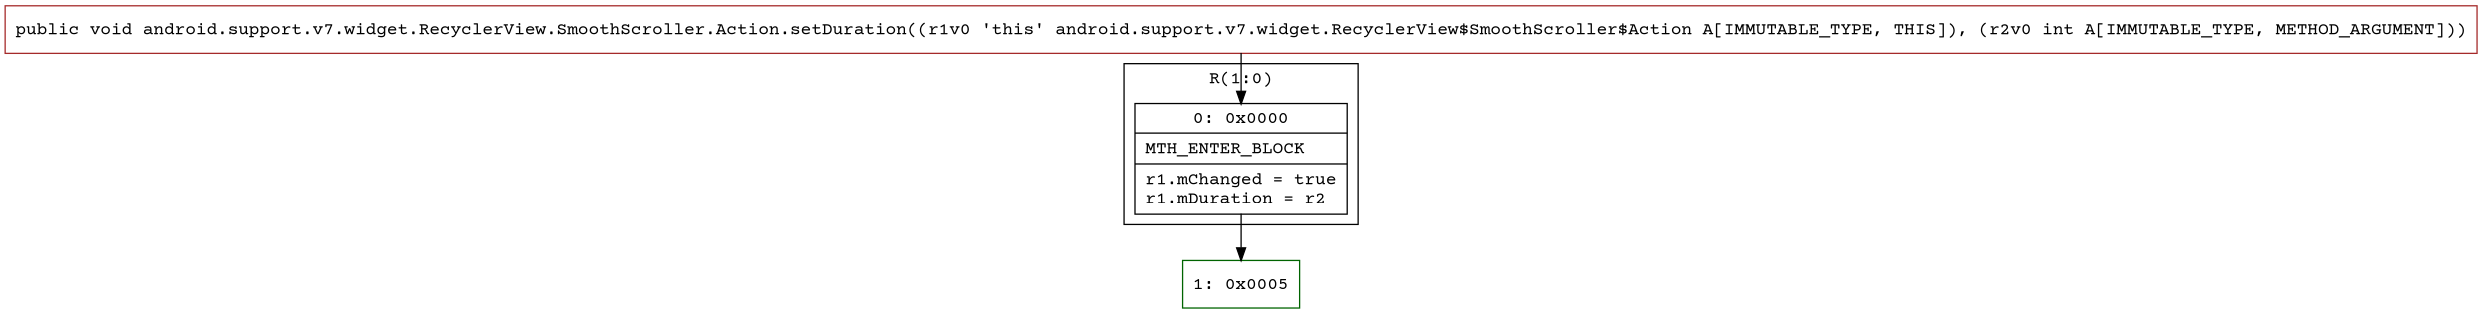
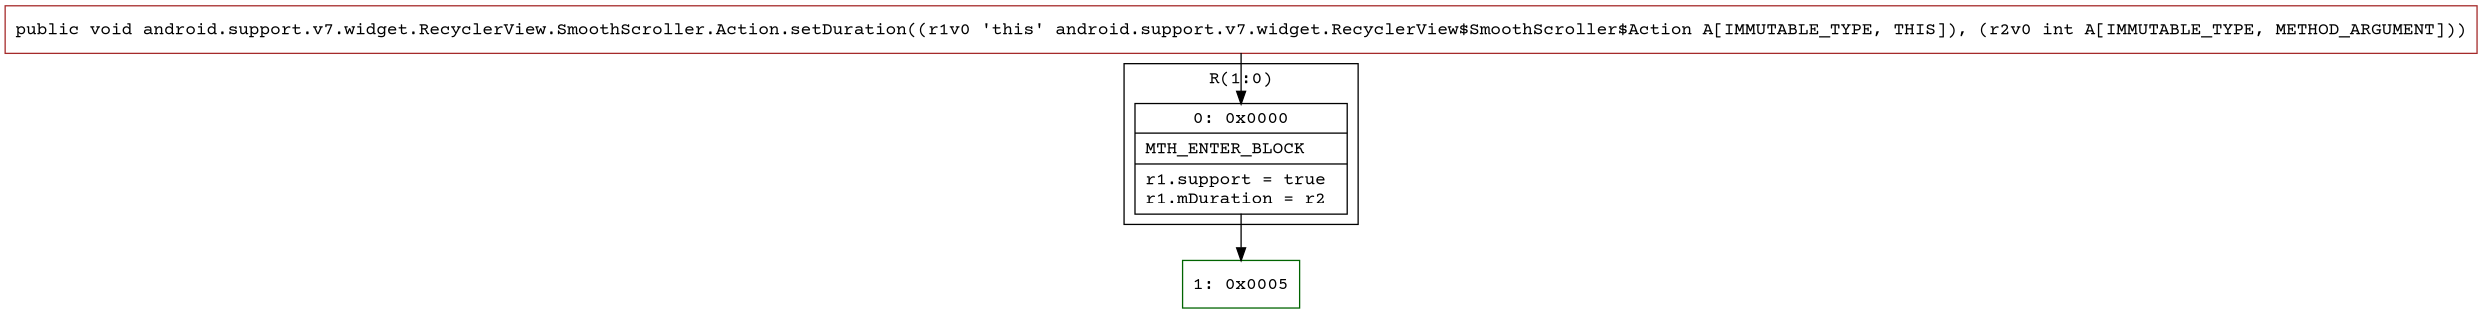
(1241, 179) -> (1236, 179)
